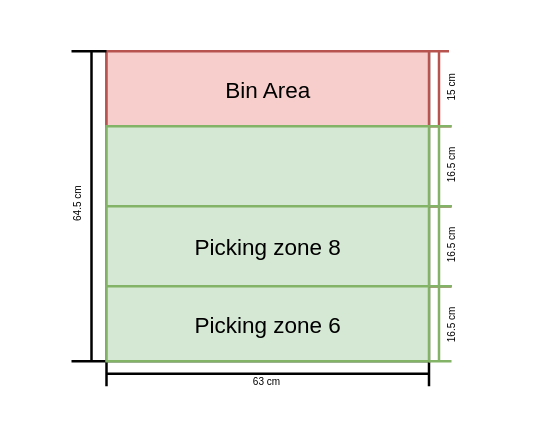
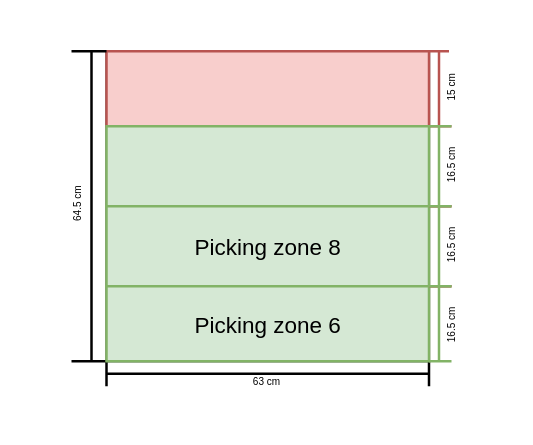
(268, 89) -> none
